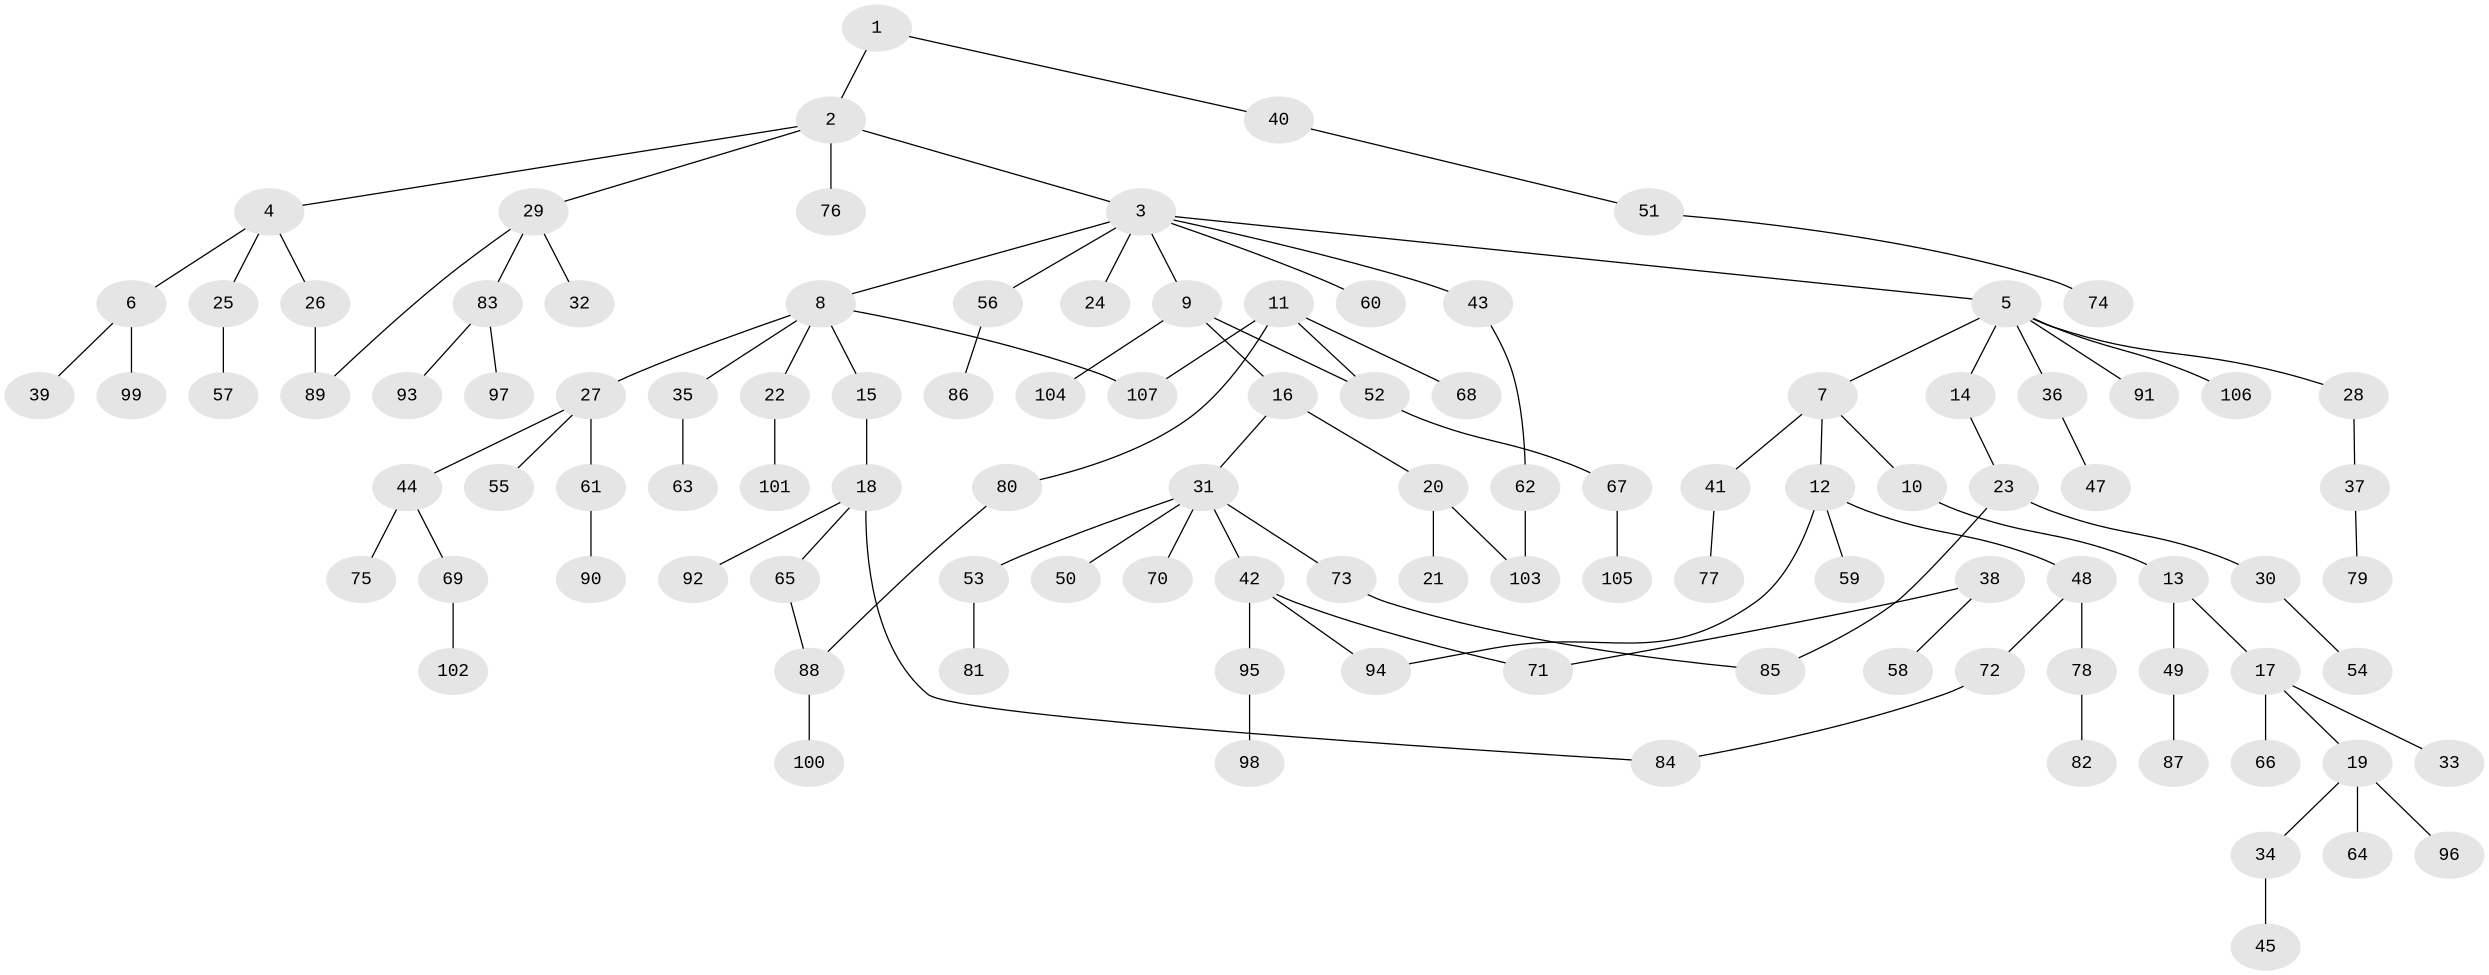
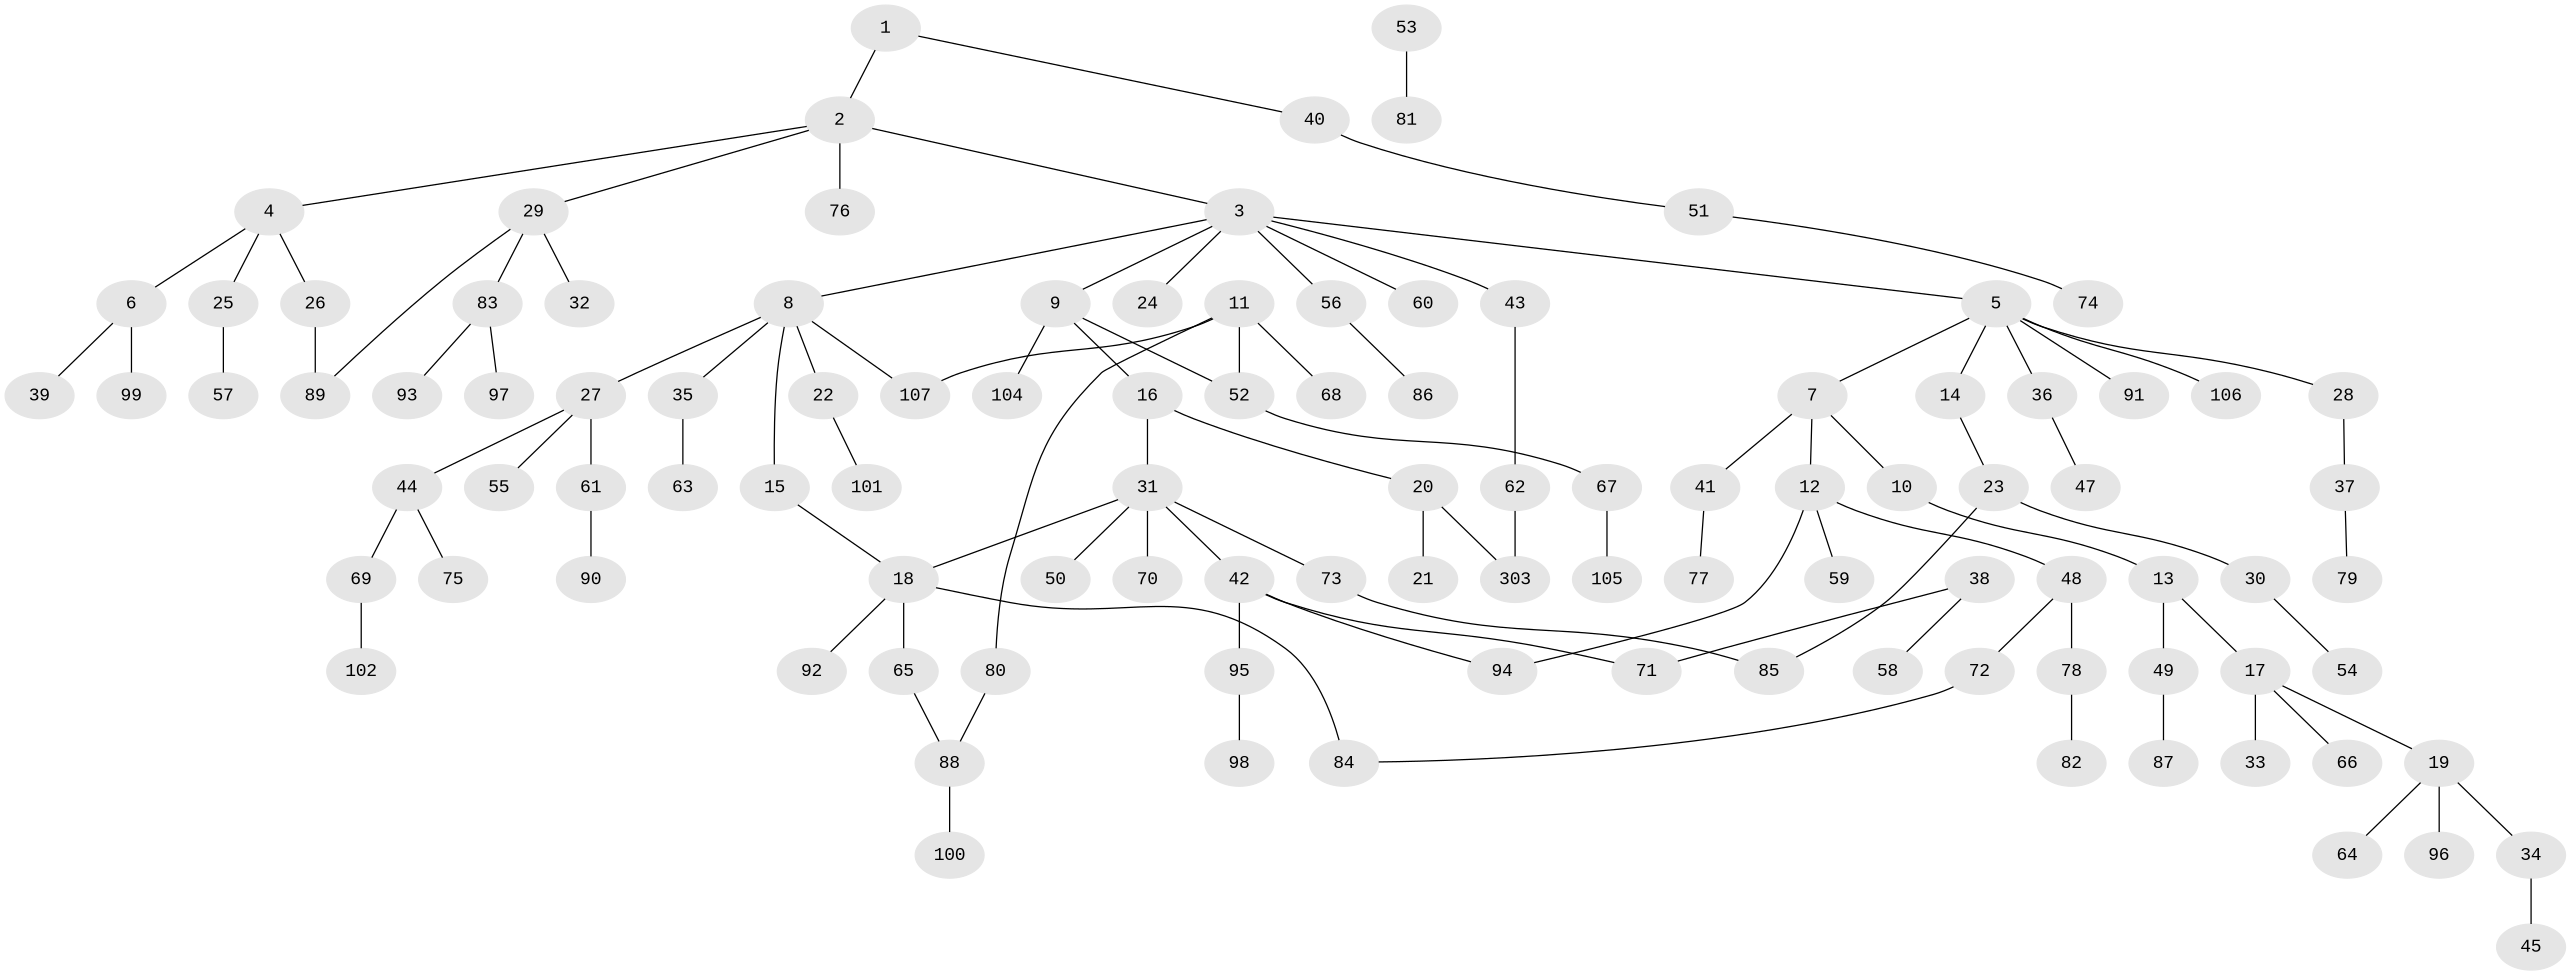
(1086, 530) -> (1026, 534)
(1525, 579) -> (1515, 579)
